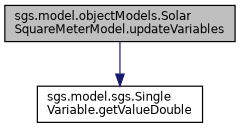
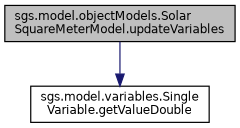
(120, 104) -> (120, 104)
